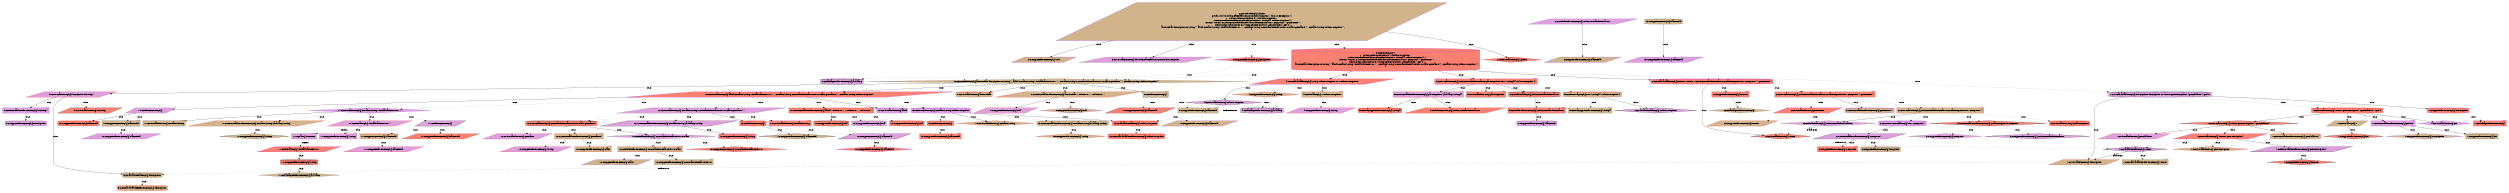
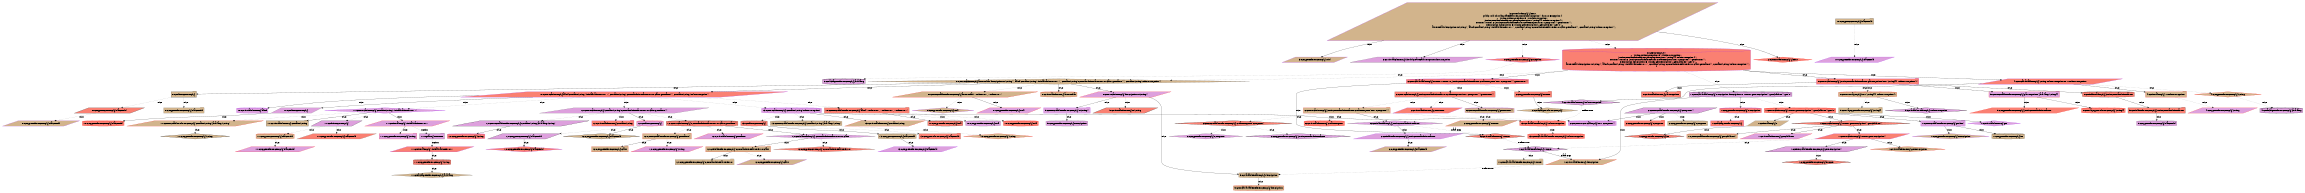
(1230, 110) -> (1587, 110)
(1455, 110) -> (2024, 110)
(137, 117) -> none
(753, 123) -> (650, 123)
(995, 123) -> (885, 123)
none -> (1401, 129)
none -> (822, 130)
(1881, 130) -> (1632, 117)
